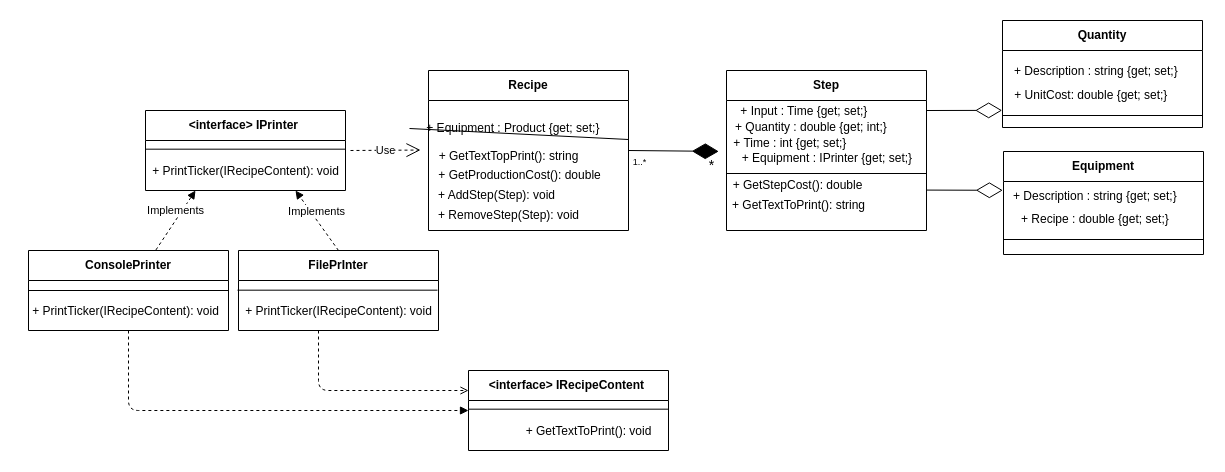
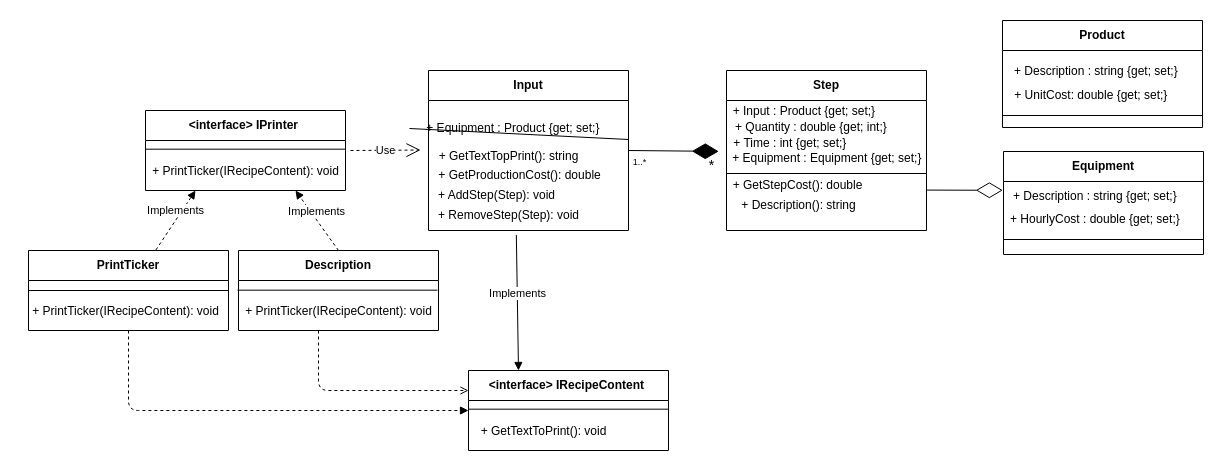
(1103, 36) -> (1103, 36)
(529, 86) -> (529, 86)
(952, 110) -> none
(806, 112) -> (806, 112)
(829, 159) -> (829, 159)
(799, 206) -> (799, 206)
(1097, 220) -> (1097, 220)
(129, 266) -> (129, 266)
(339, 266) -> (339, 266)
none -> (517, 298)
(589, 432) -> (544, 432)
